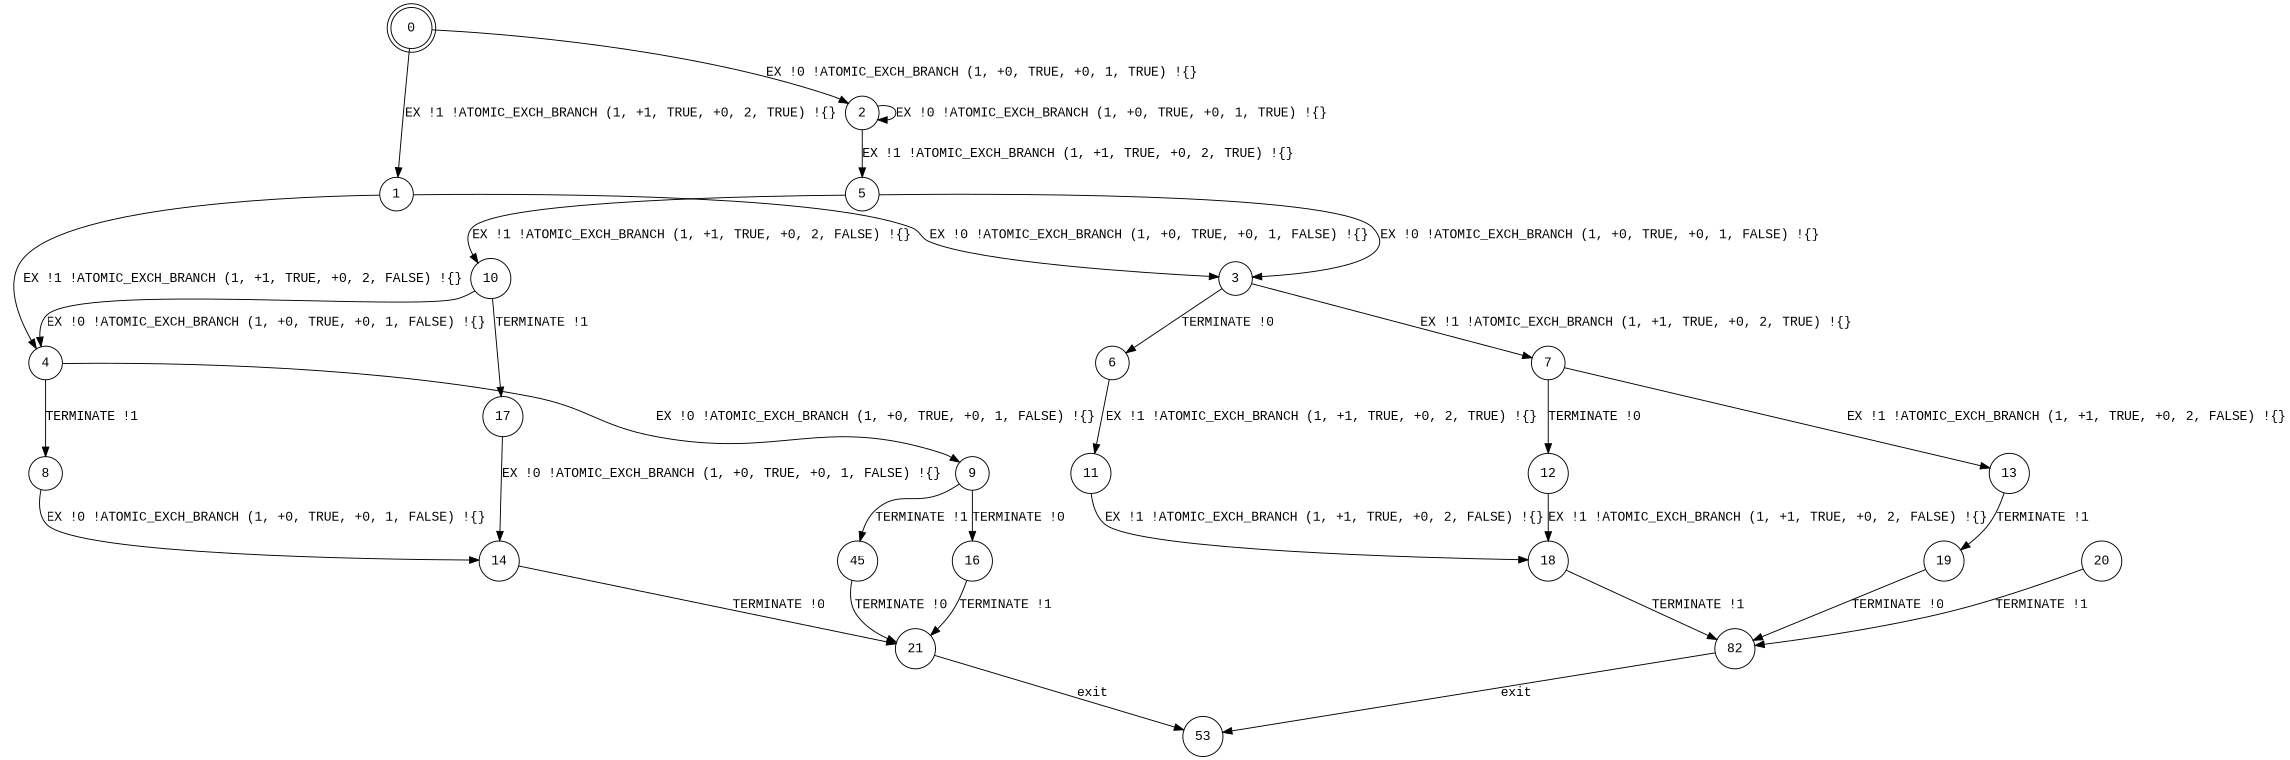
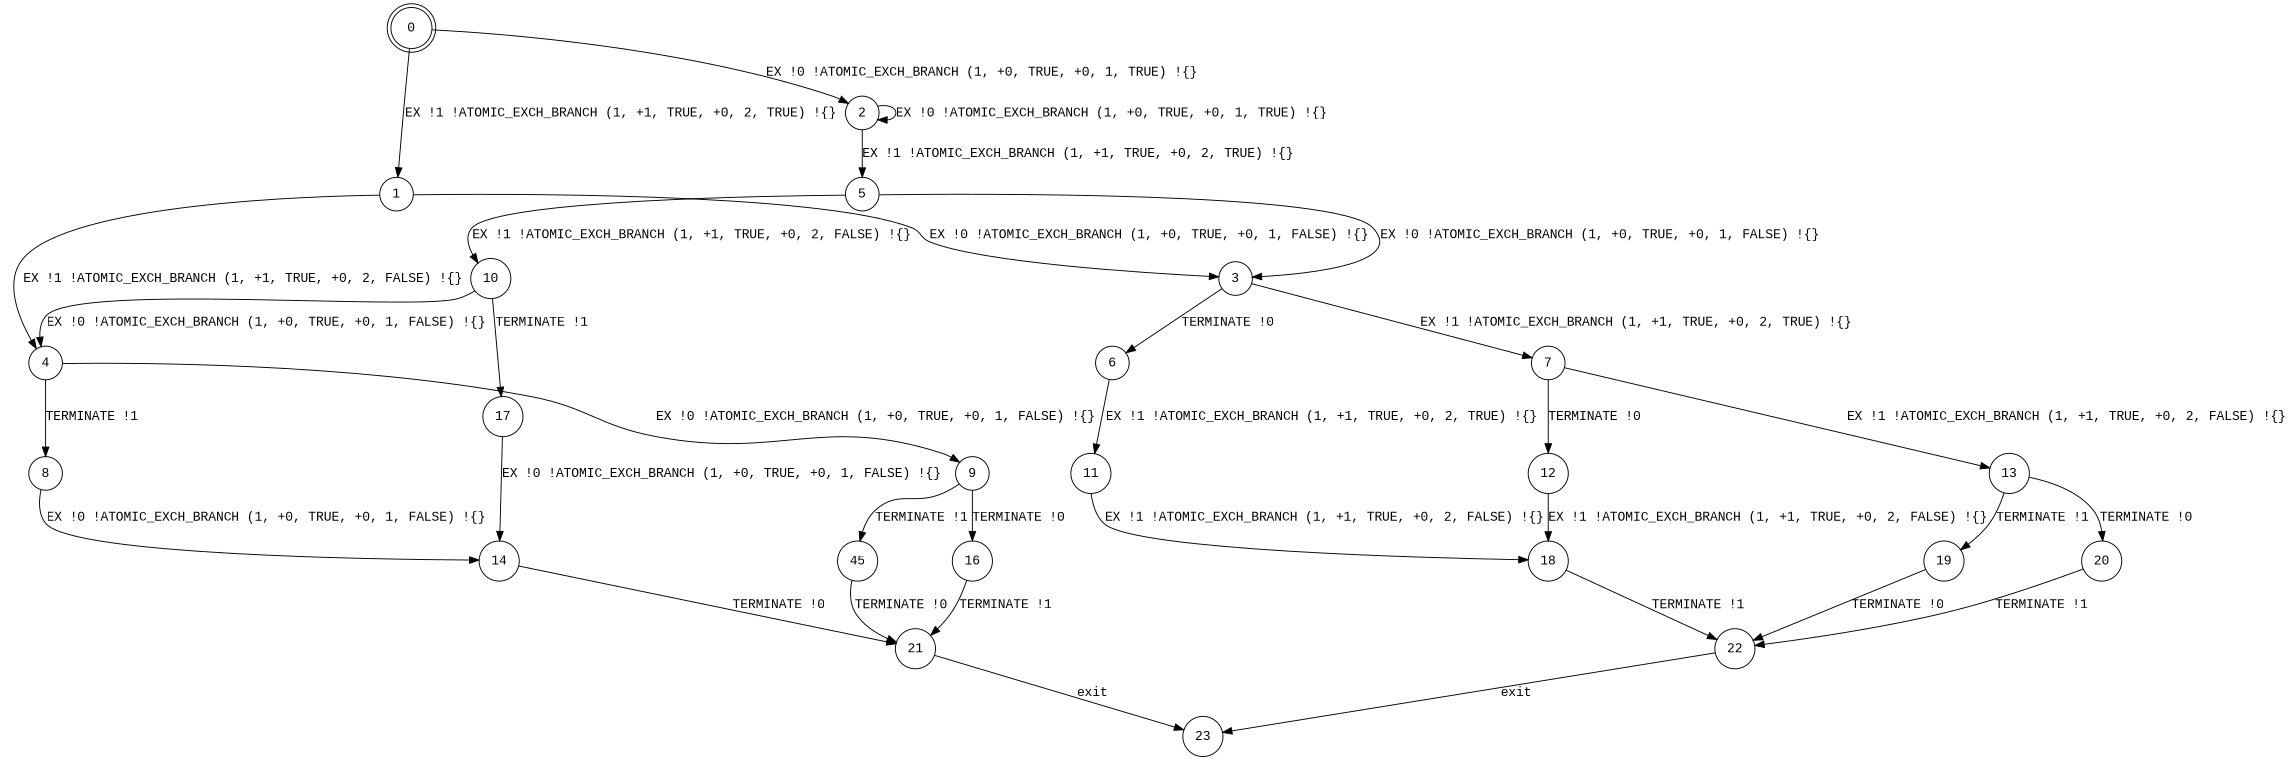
none -> (2074, 494)
(1735, 649) -> (1735, 649)
(1203, 736) -> (1203, 736)
